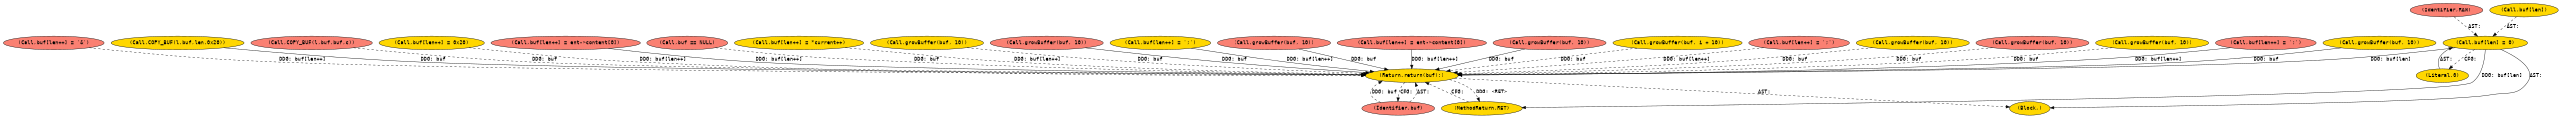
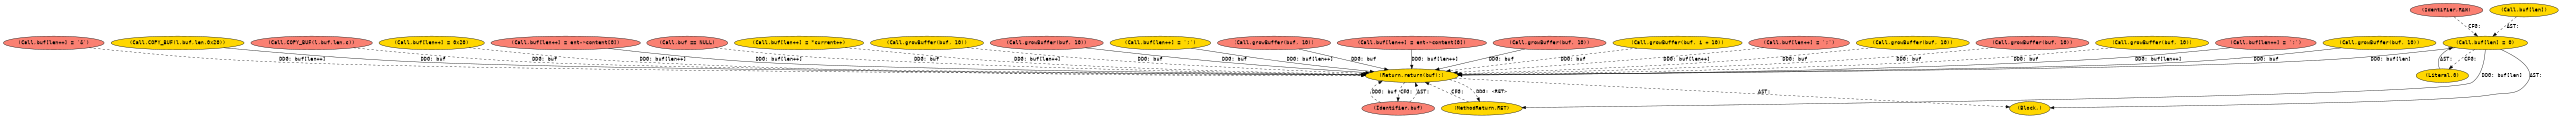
(2476, 27) -> (2476, 27)
(312, 43) -> (312, 43)
